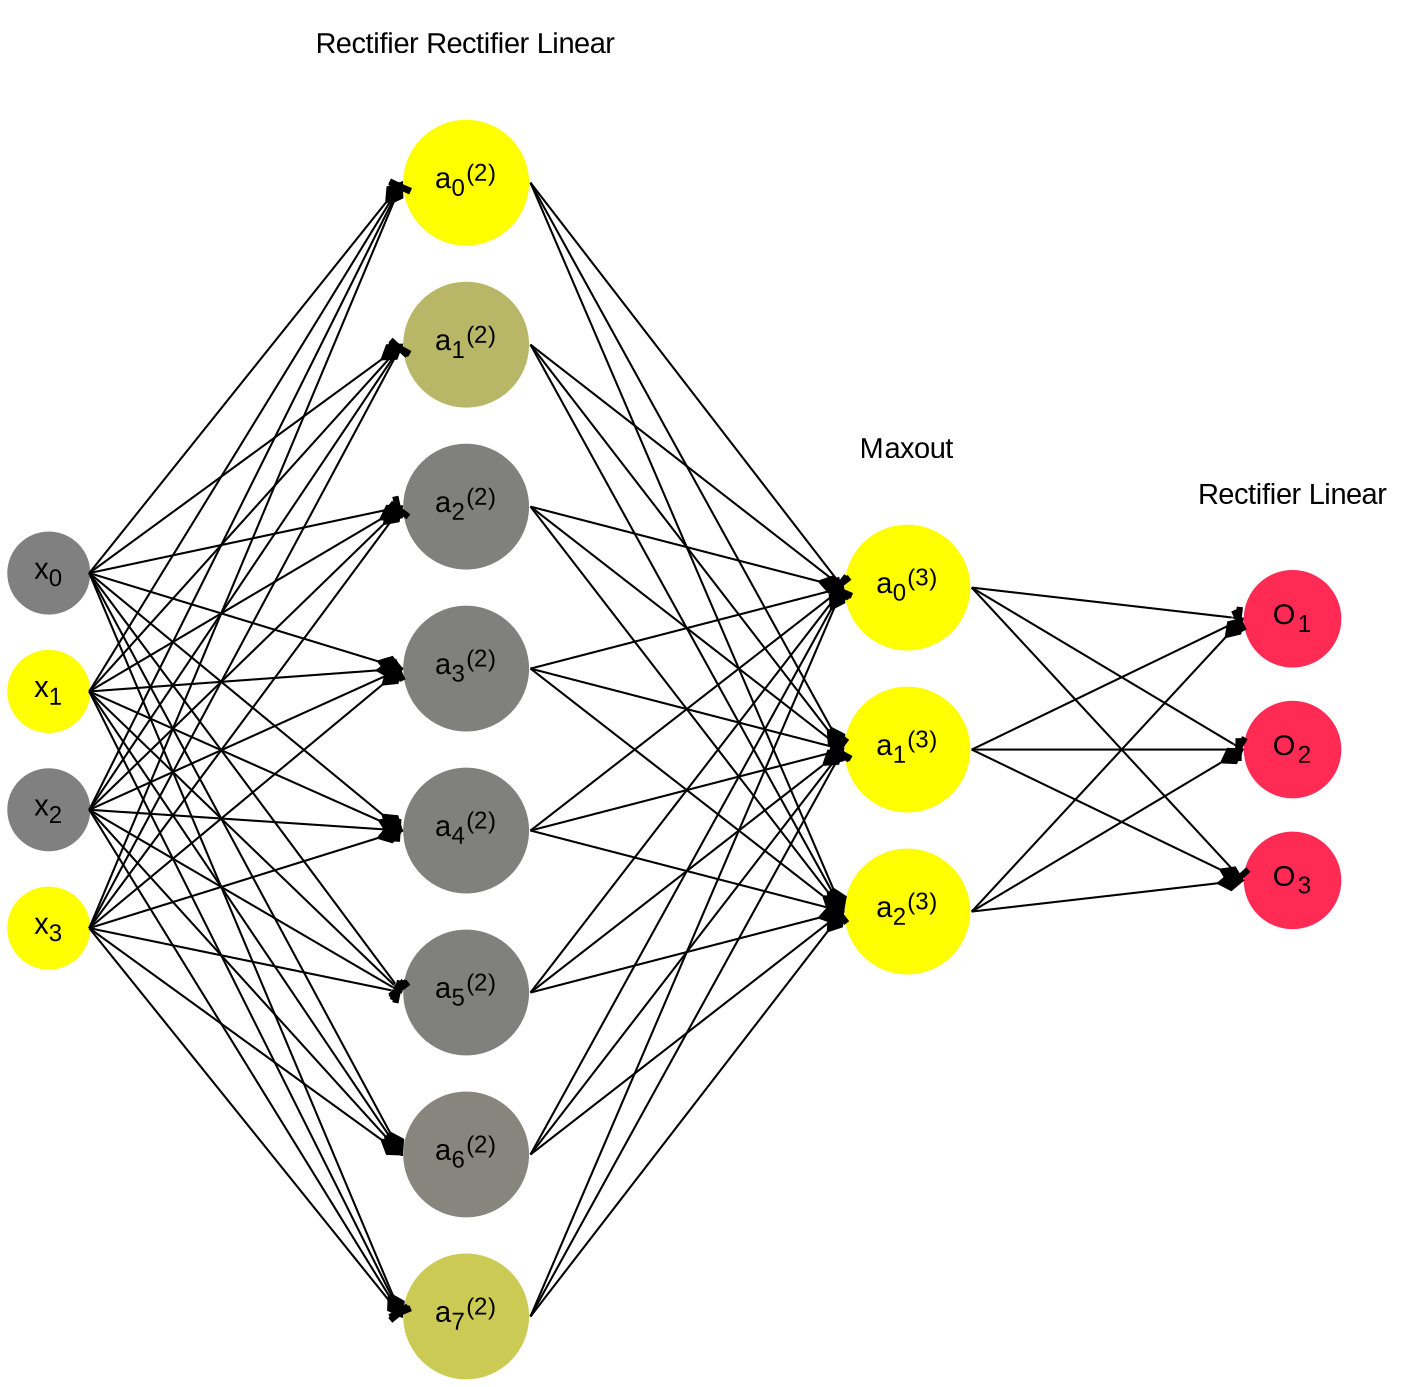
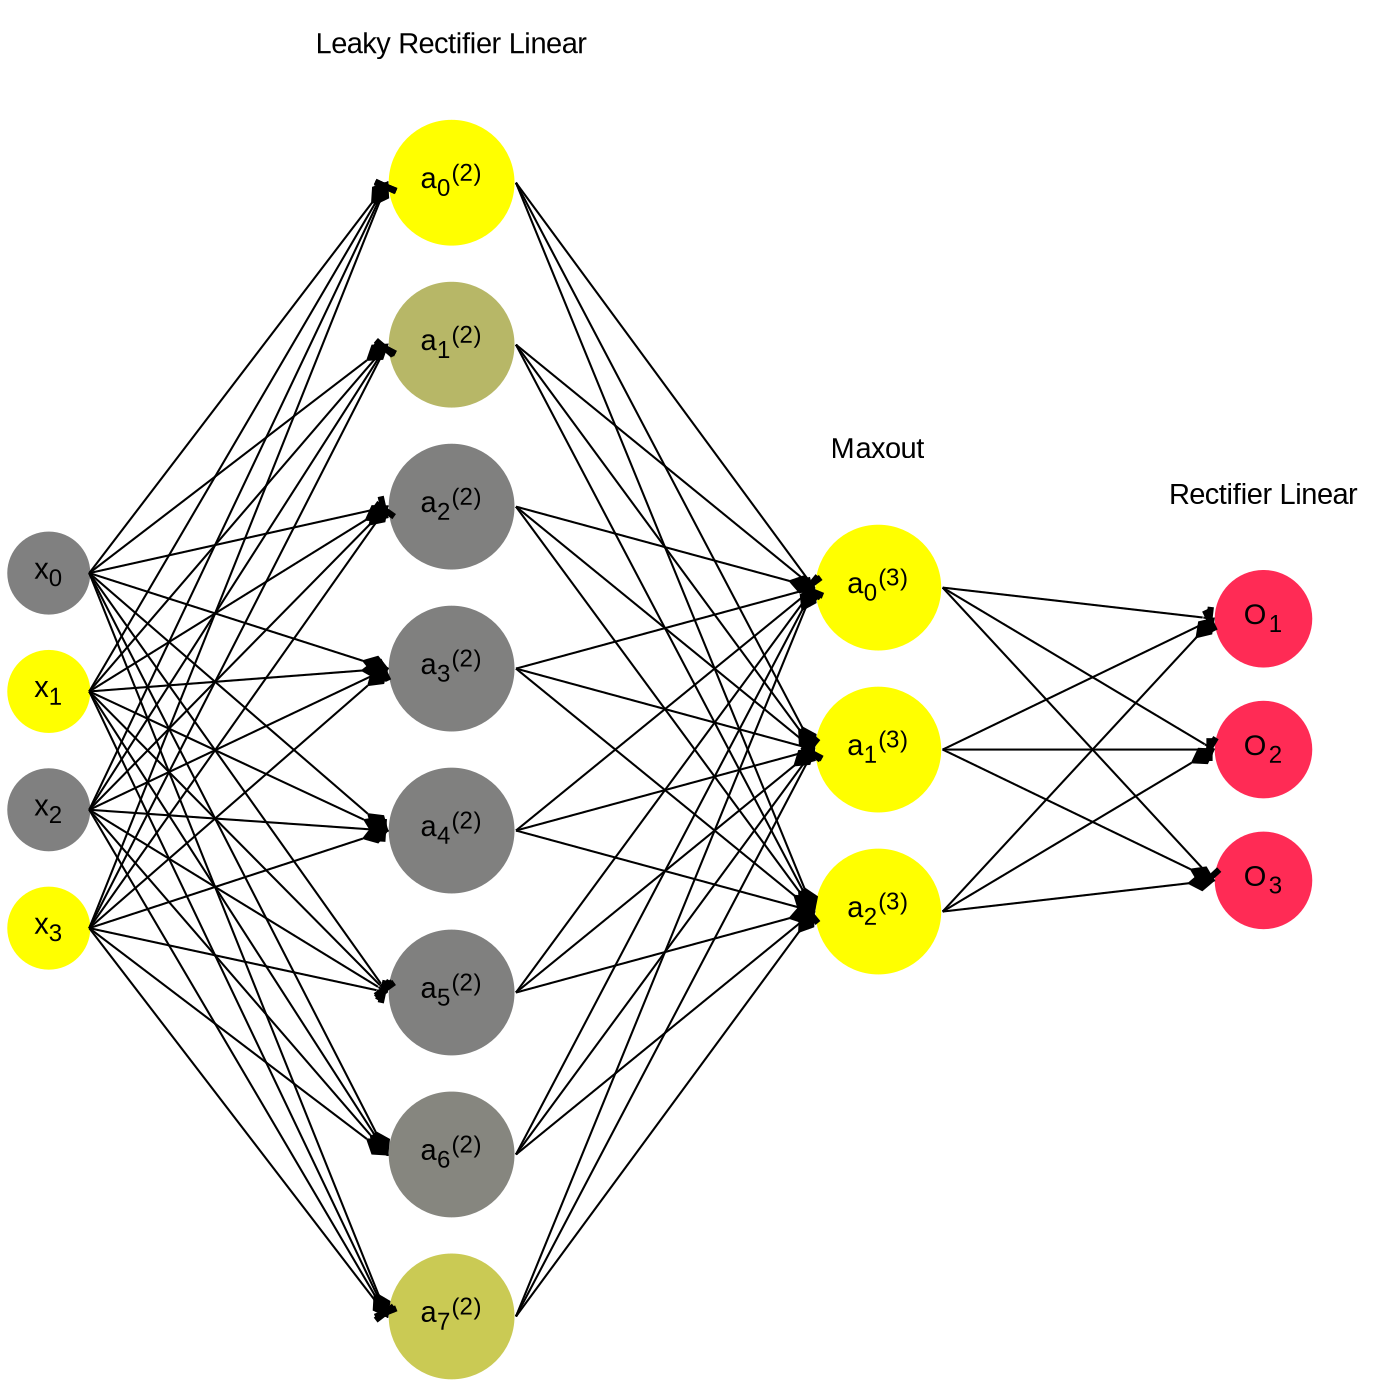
(466, 46) -> (452, 46)
